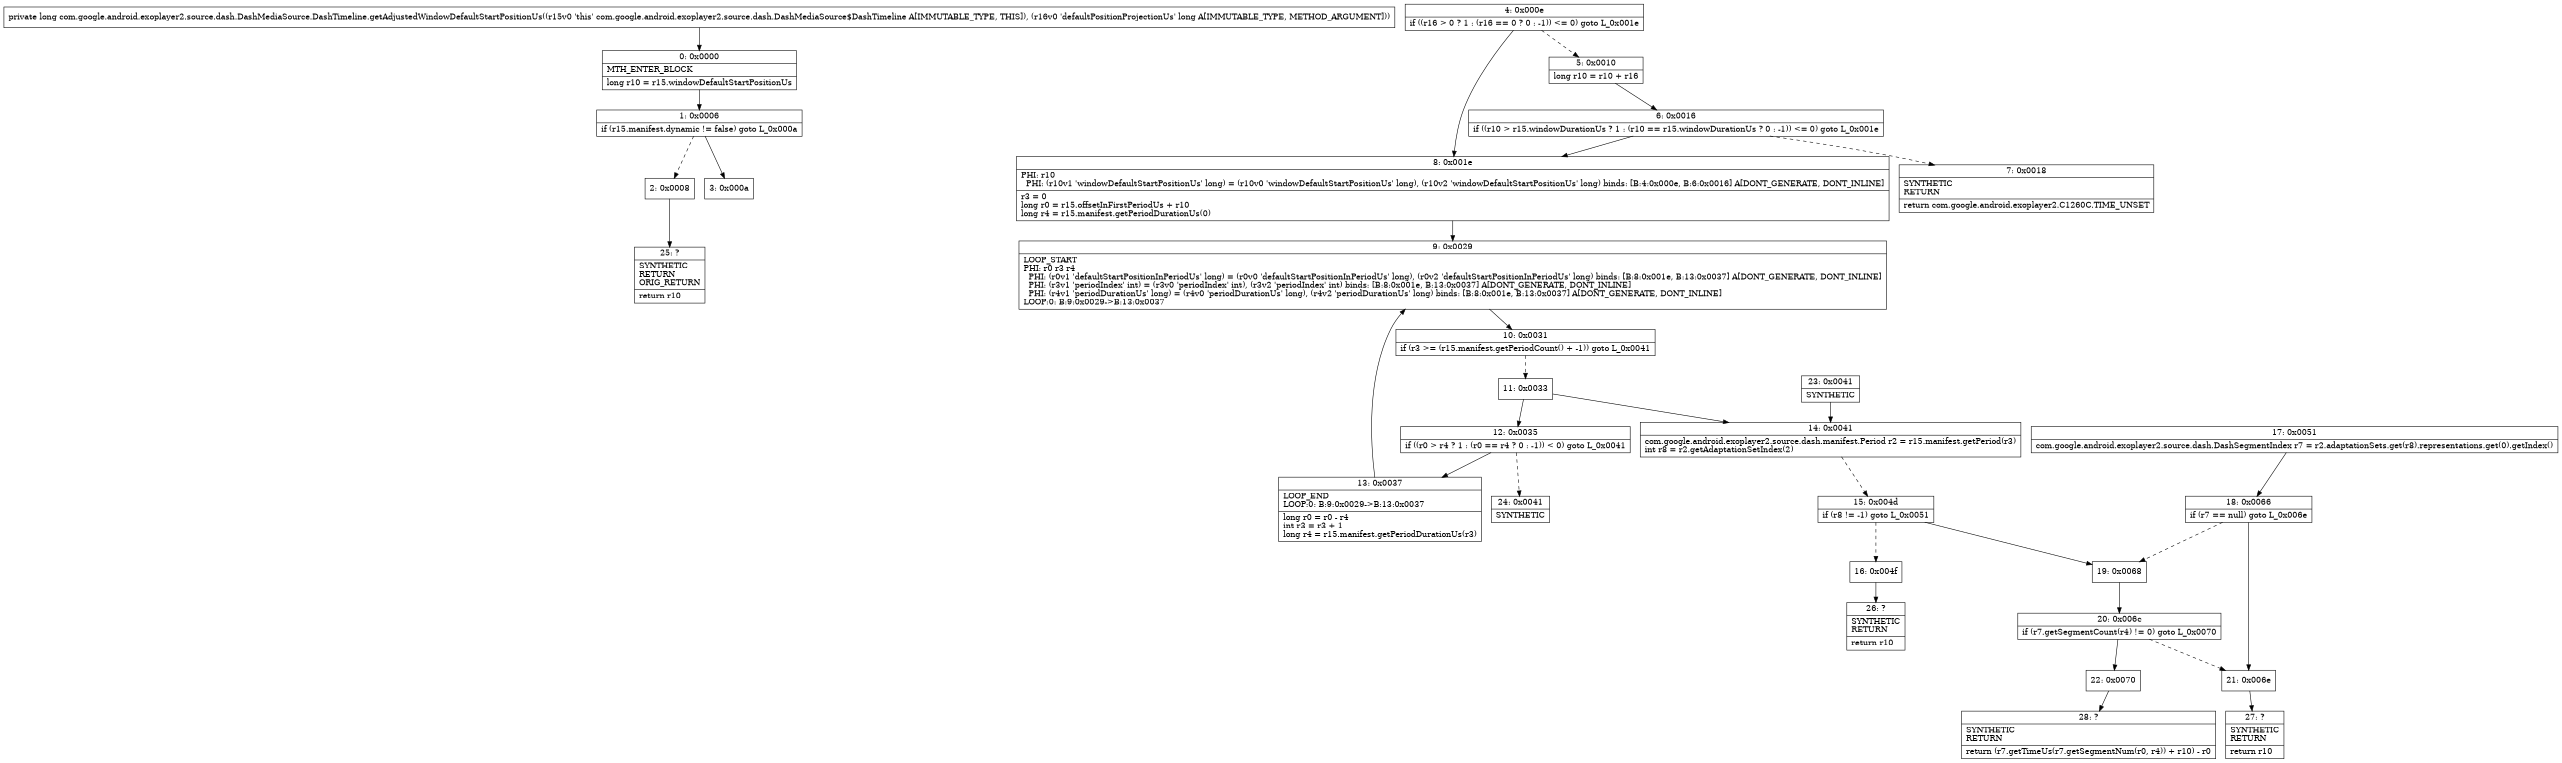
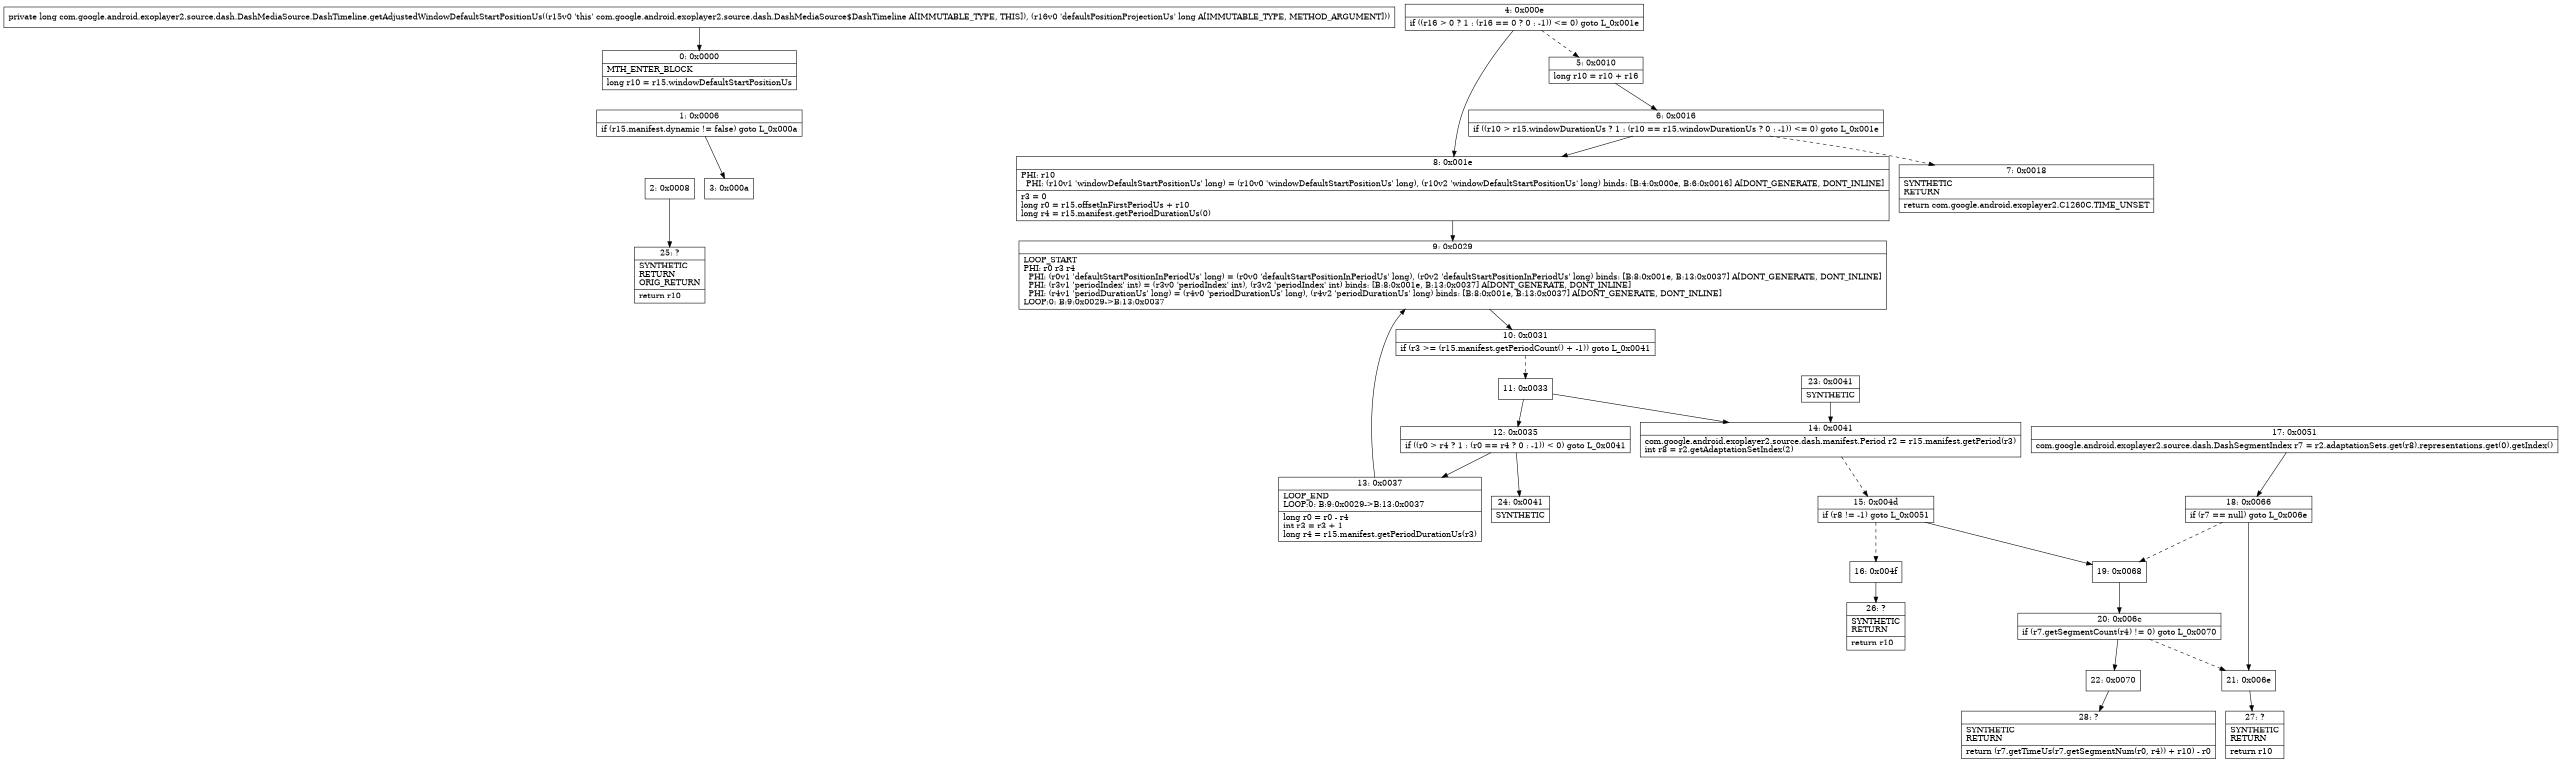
(699, 97) -> none
(685, 155) -> none
(1518, 472) -> (1518, 472)
